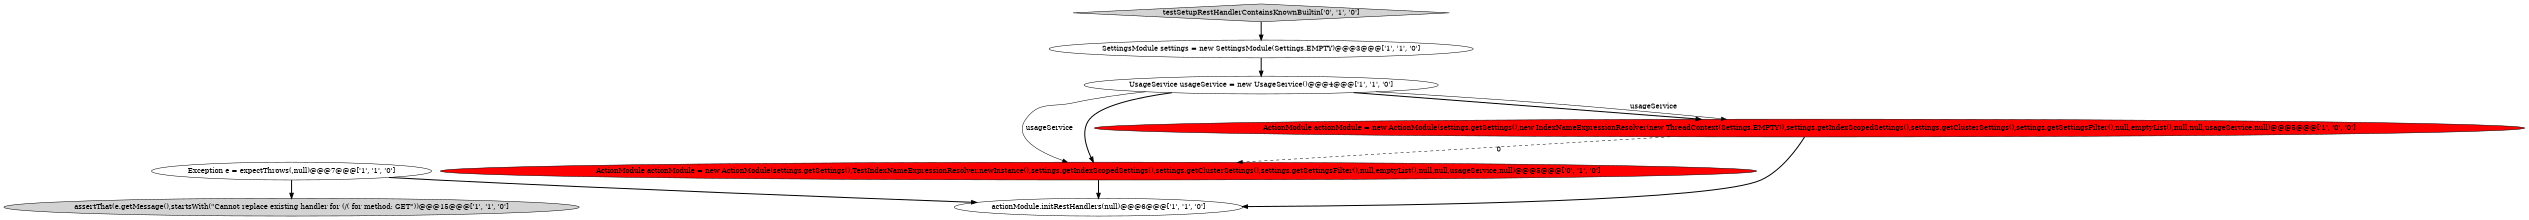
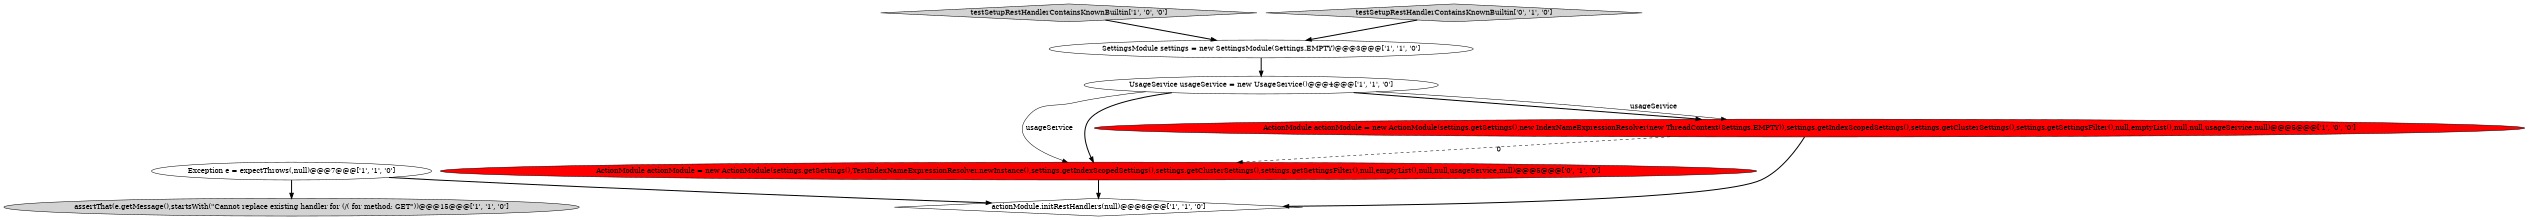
none -> (1069, 13)
(1099, 207) -> (1099, 207)
